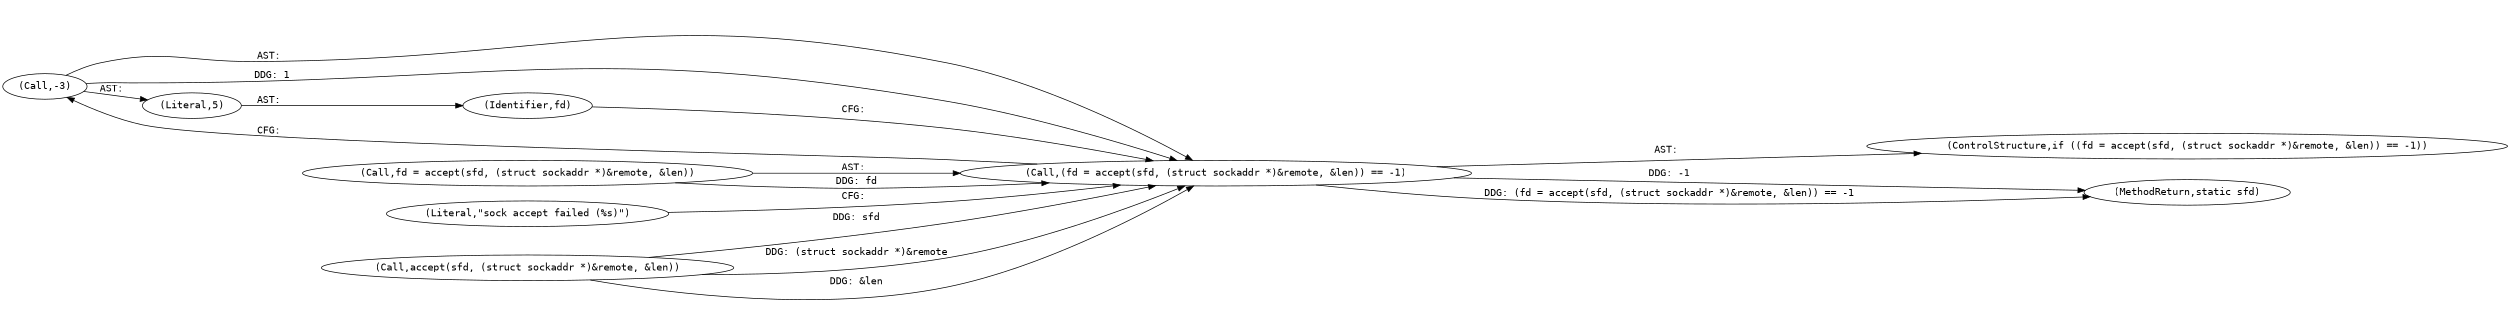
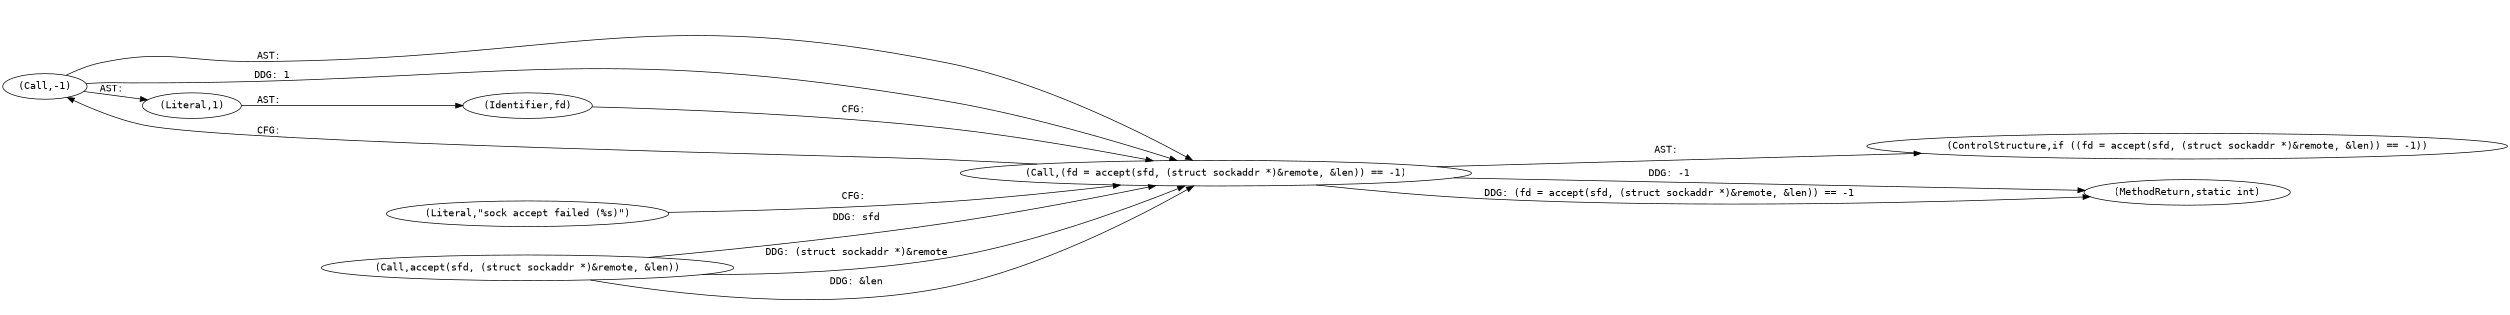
(45, 86) -> (45, 86)
(192, 106) -> (192, 106)
(528, 173) -> none
(2187, 192) -> (2187, 192)
